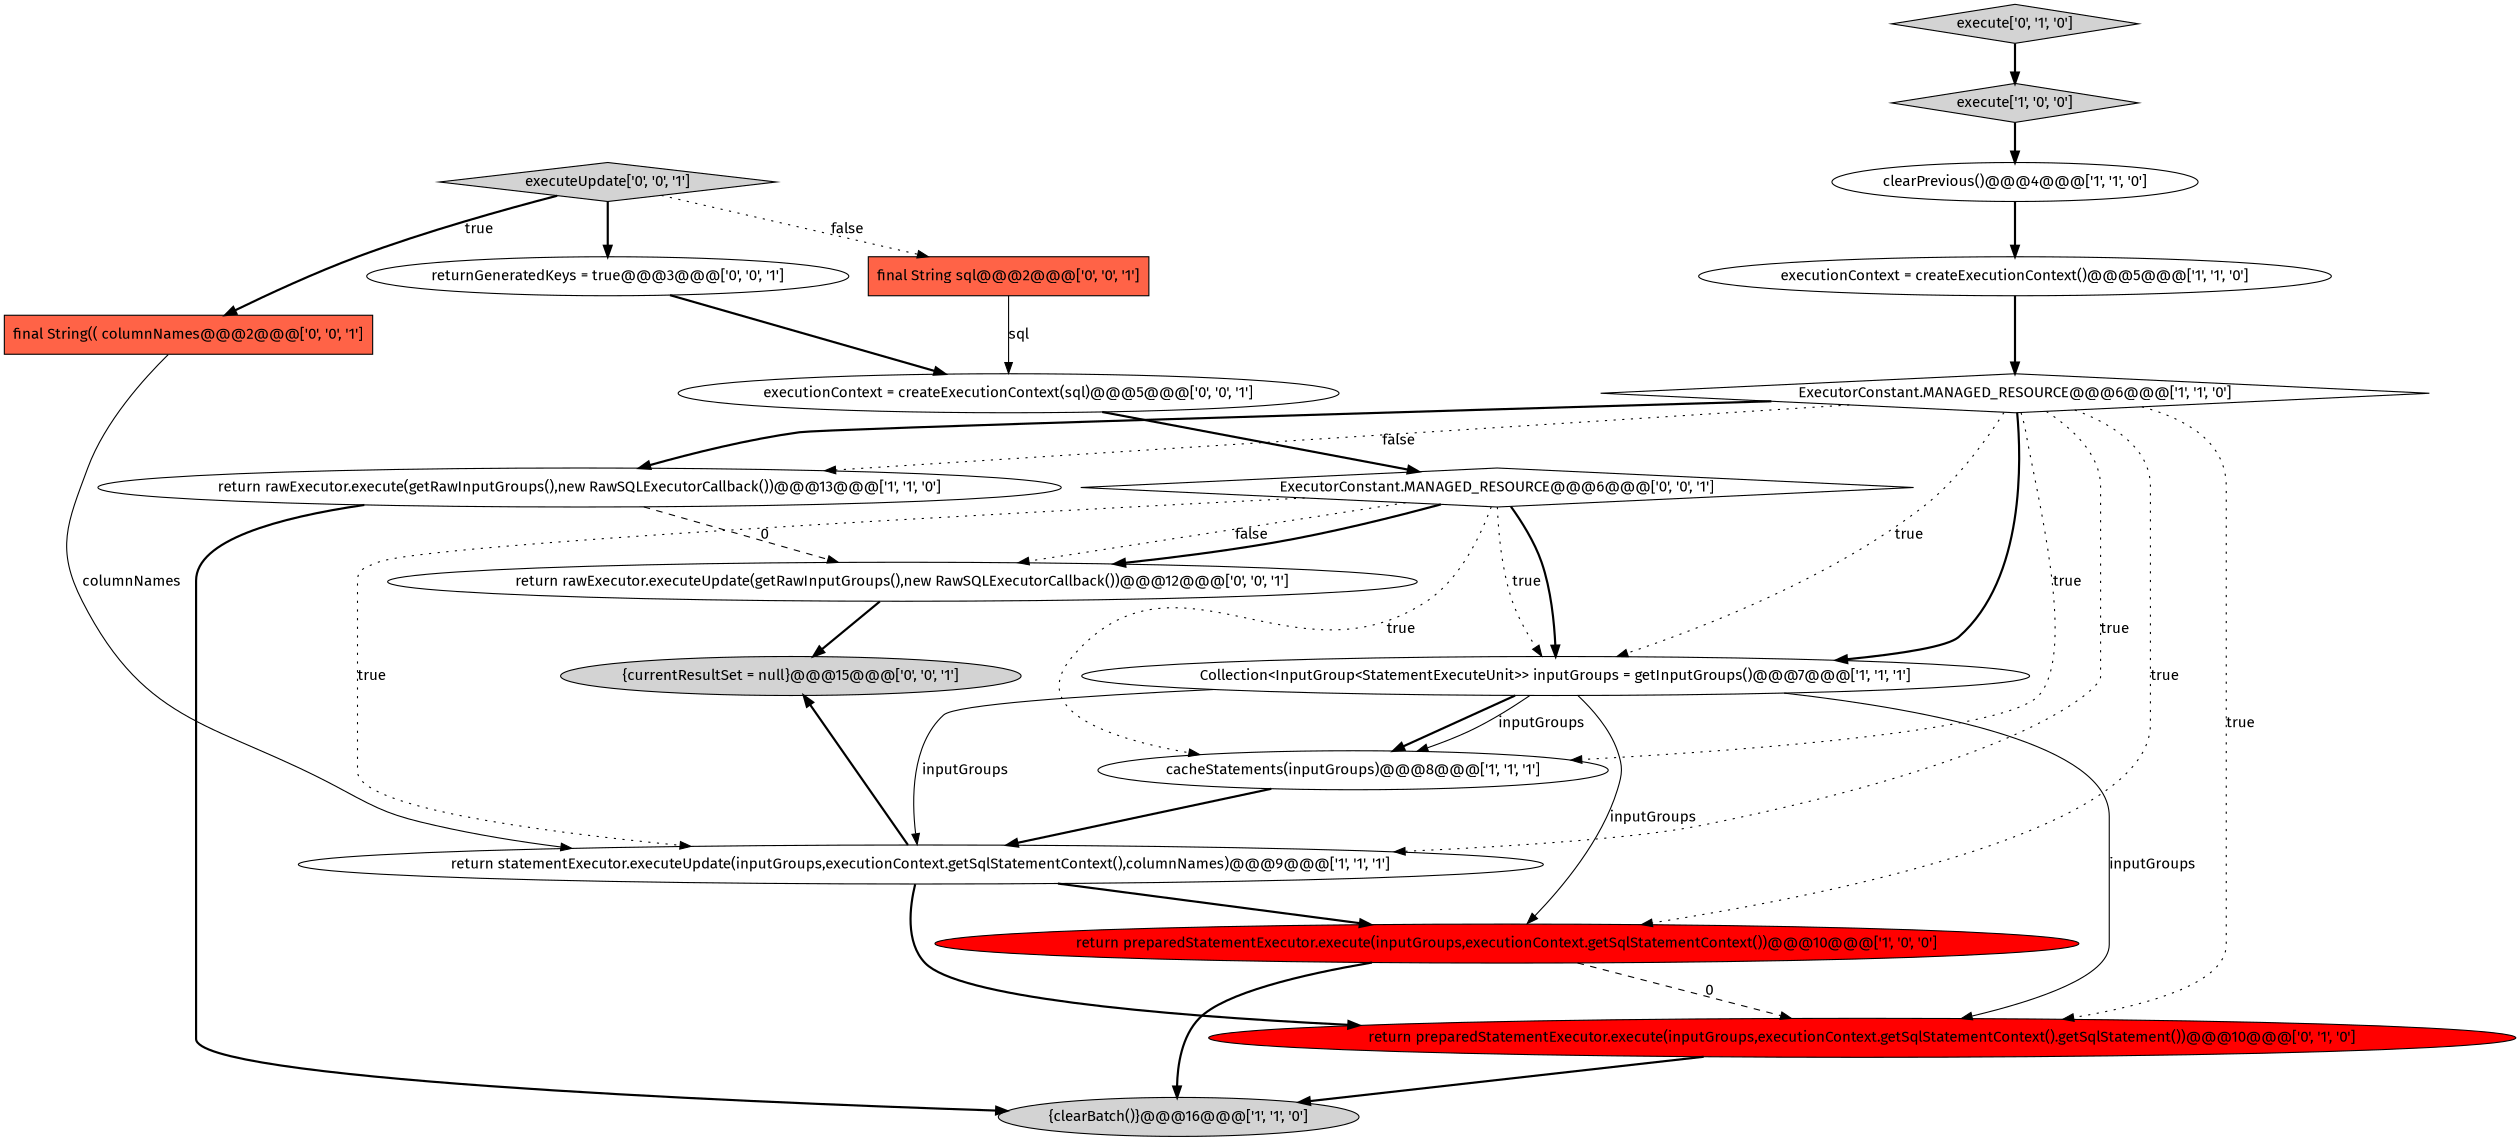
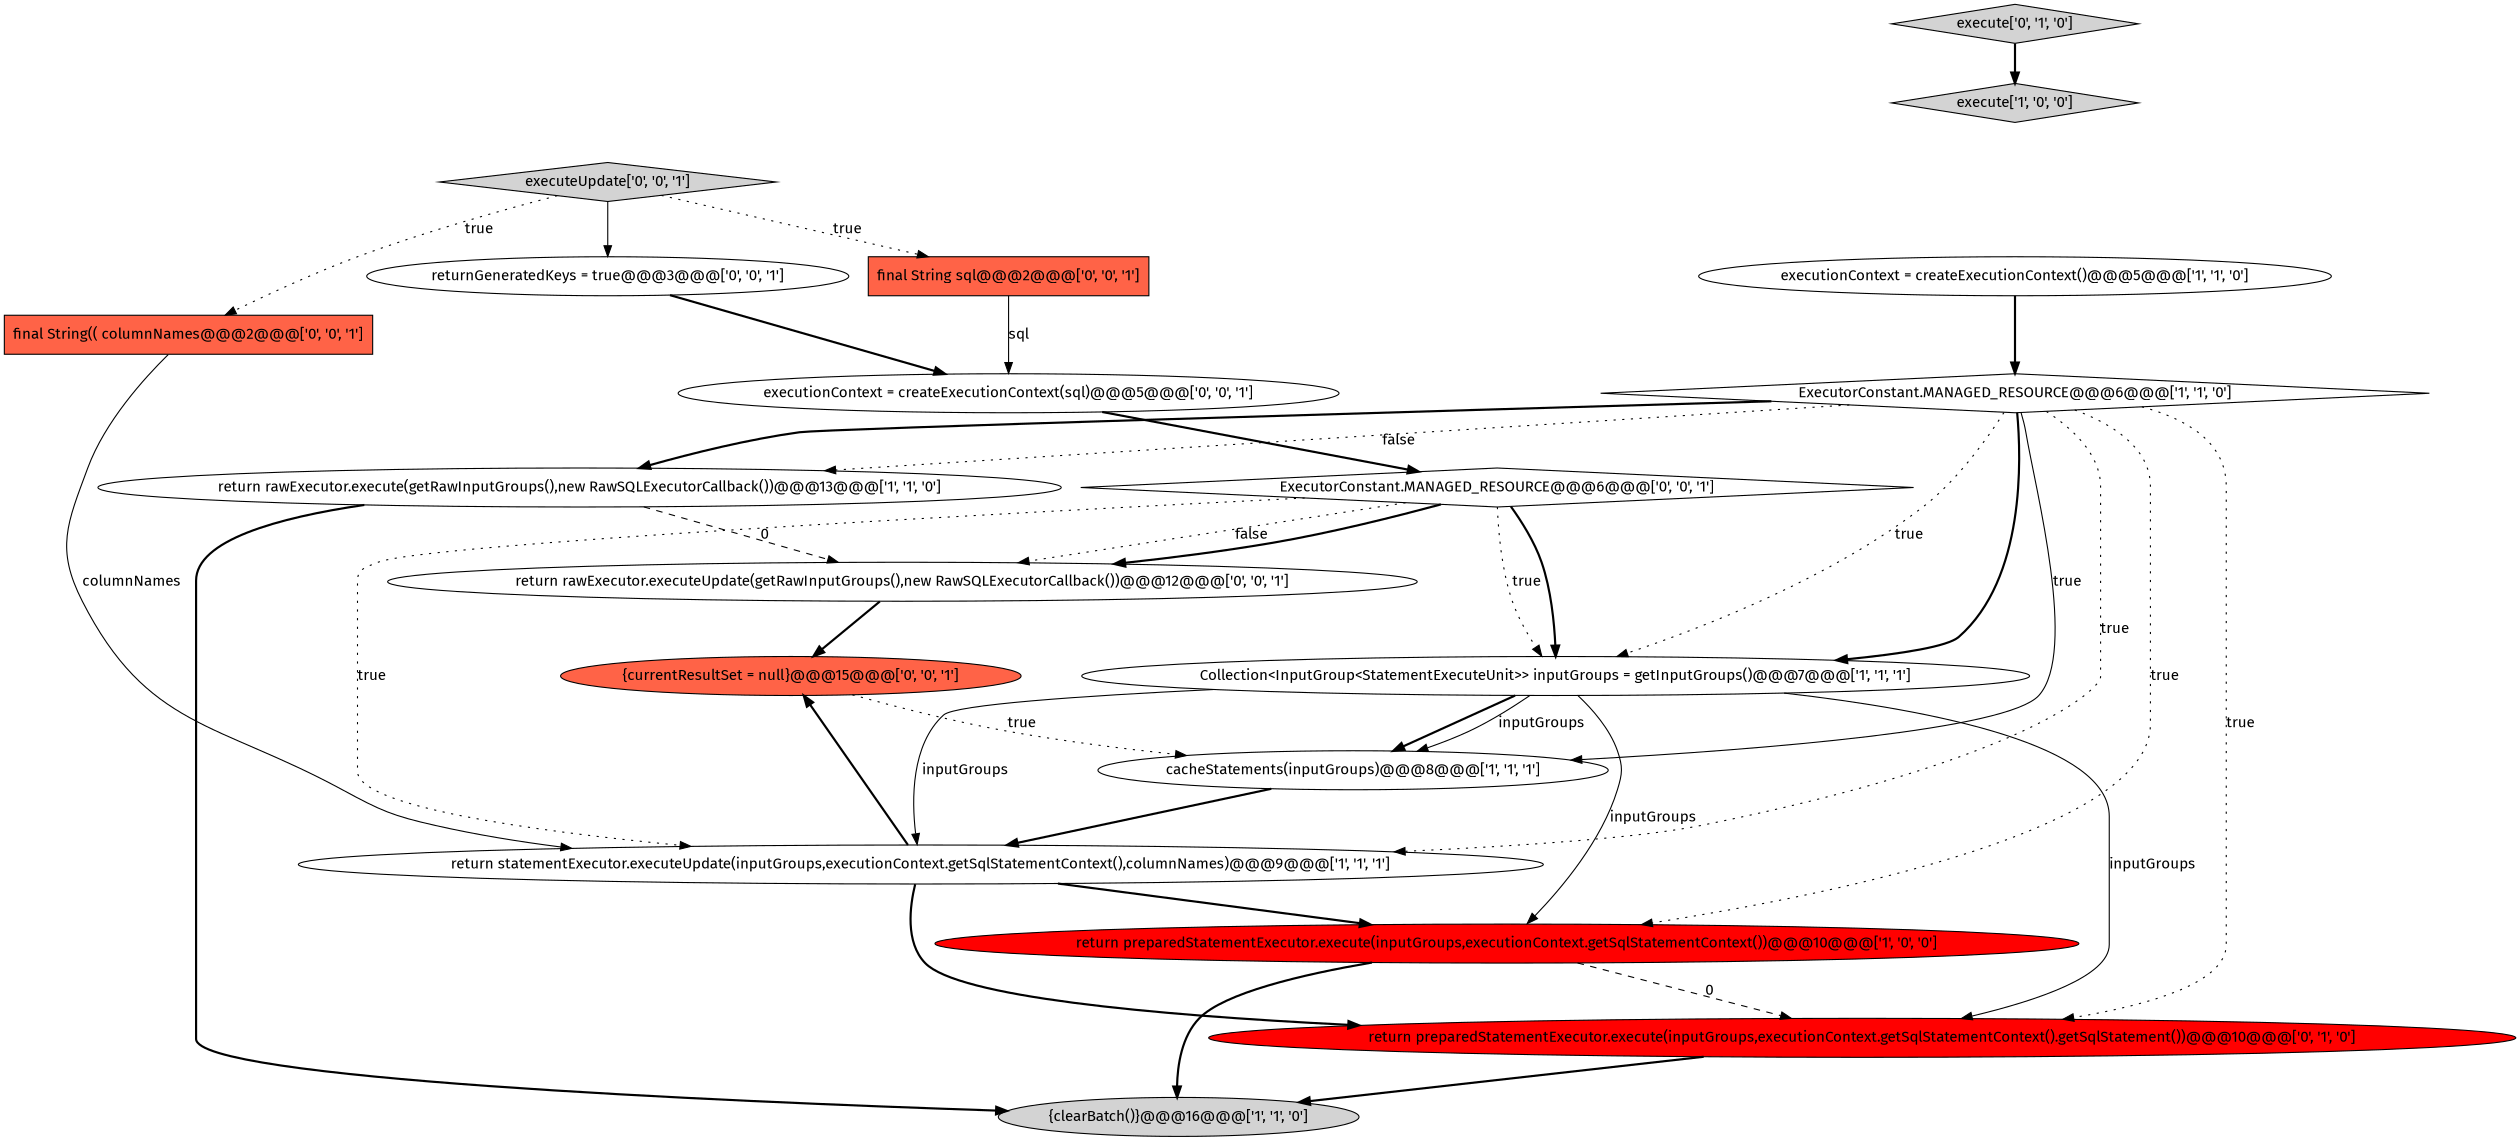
(2015, 182) -> none
(608, 224) -> (608, 224)
(848, 229) -> (848, 229)
(393, 244) -> (393, 244)
(1210, 612) -> (1012, 732)
(791, 676) -> (791, 676)
(1975, 720) -> (1975, 720)
